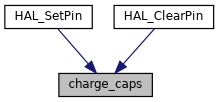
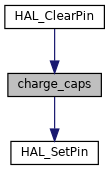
(73, 46) -> (55, 113)
